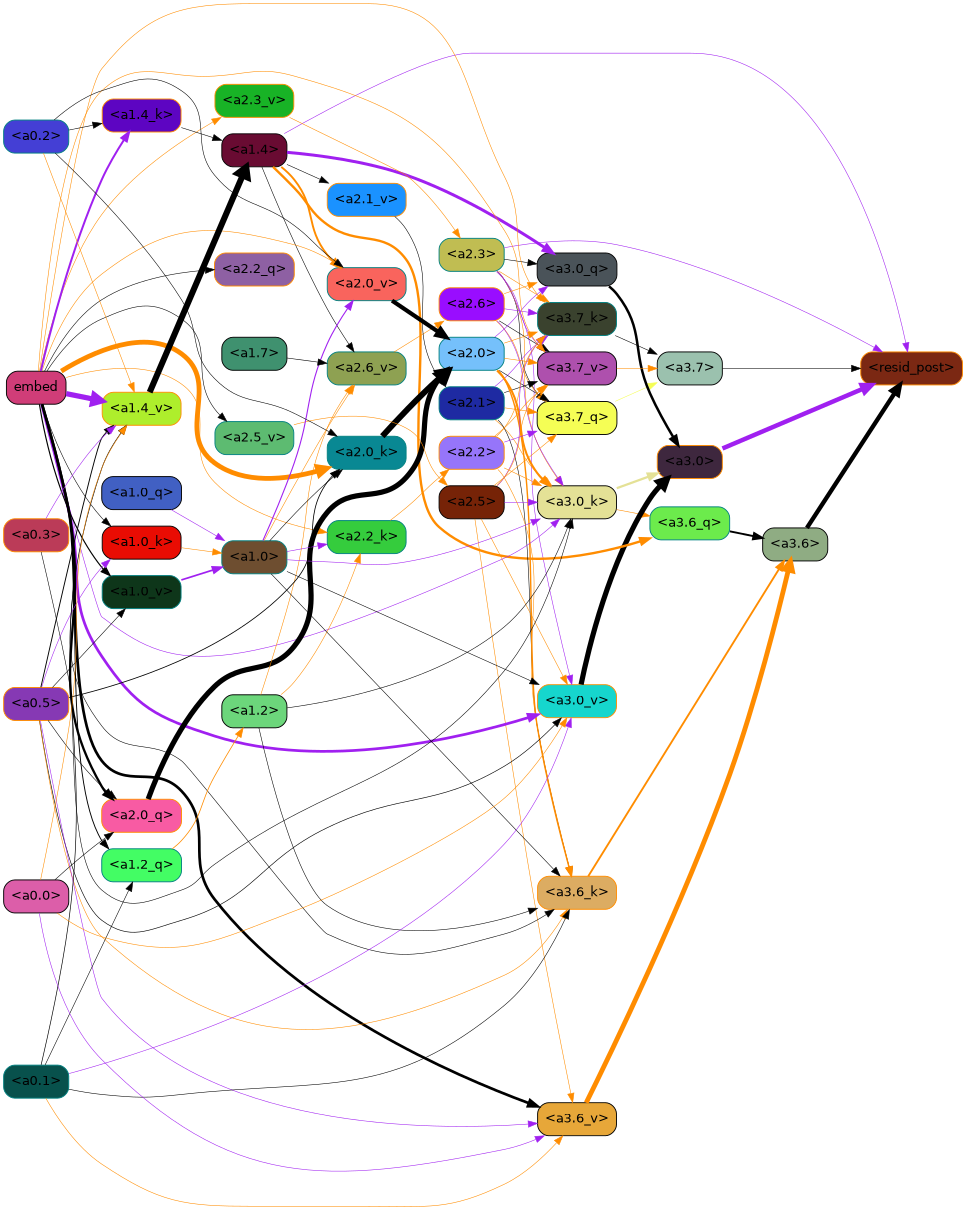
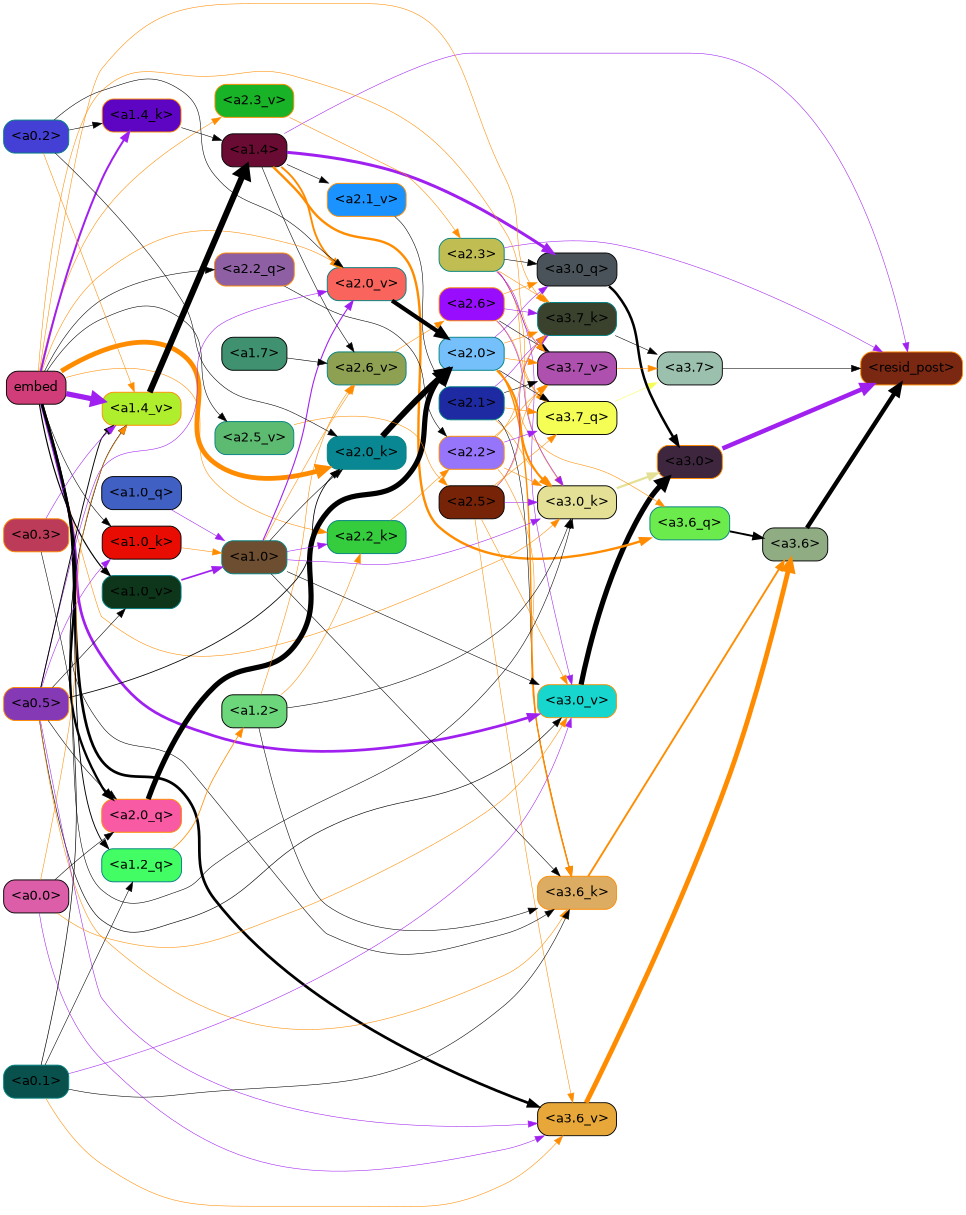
none -> (390, 331)
(520, 332) -> (520, 332)
none -> (139, 451)
(629, 512) -> (558, 457)
(226, 655) -> (226, 655)
